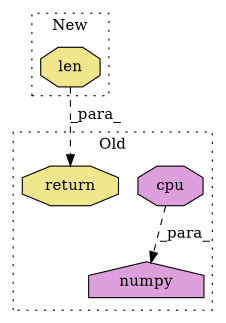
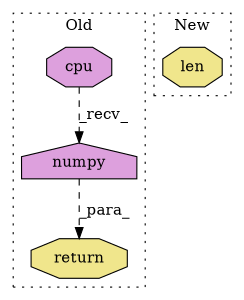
(70, 121) -> (79, 203)
(185, 234) -> (104, 115)
